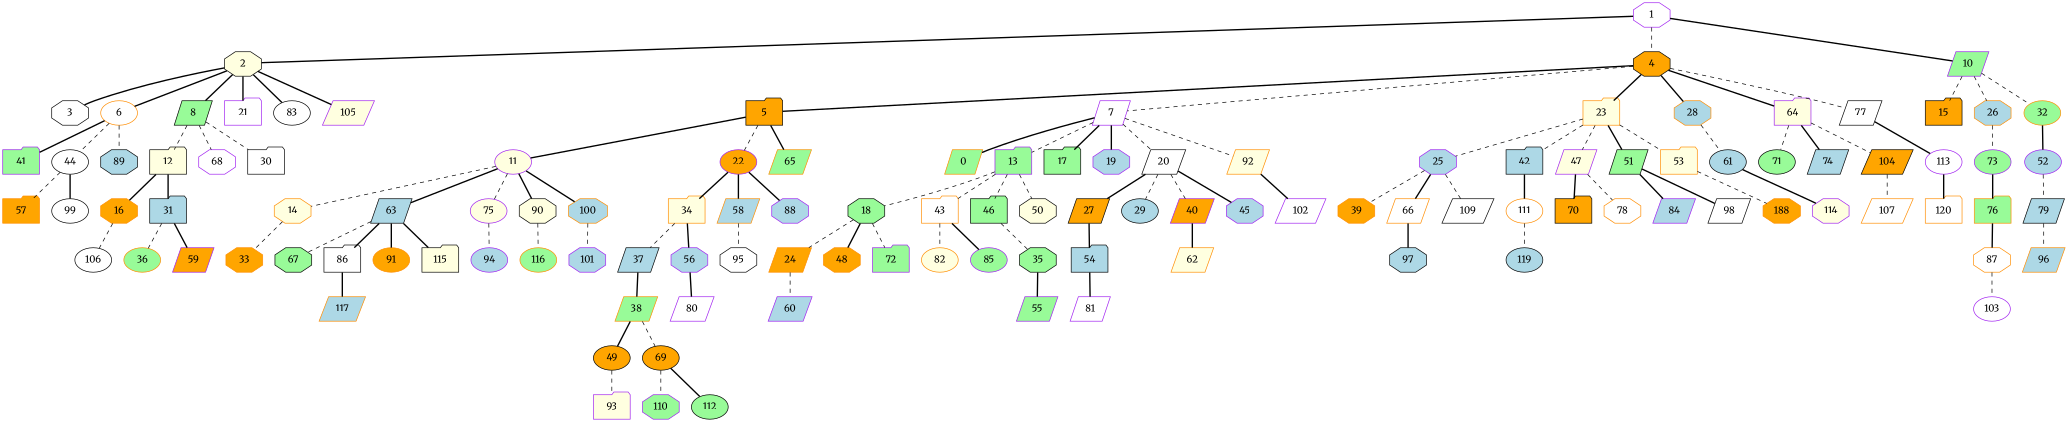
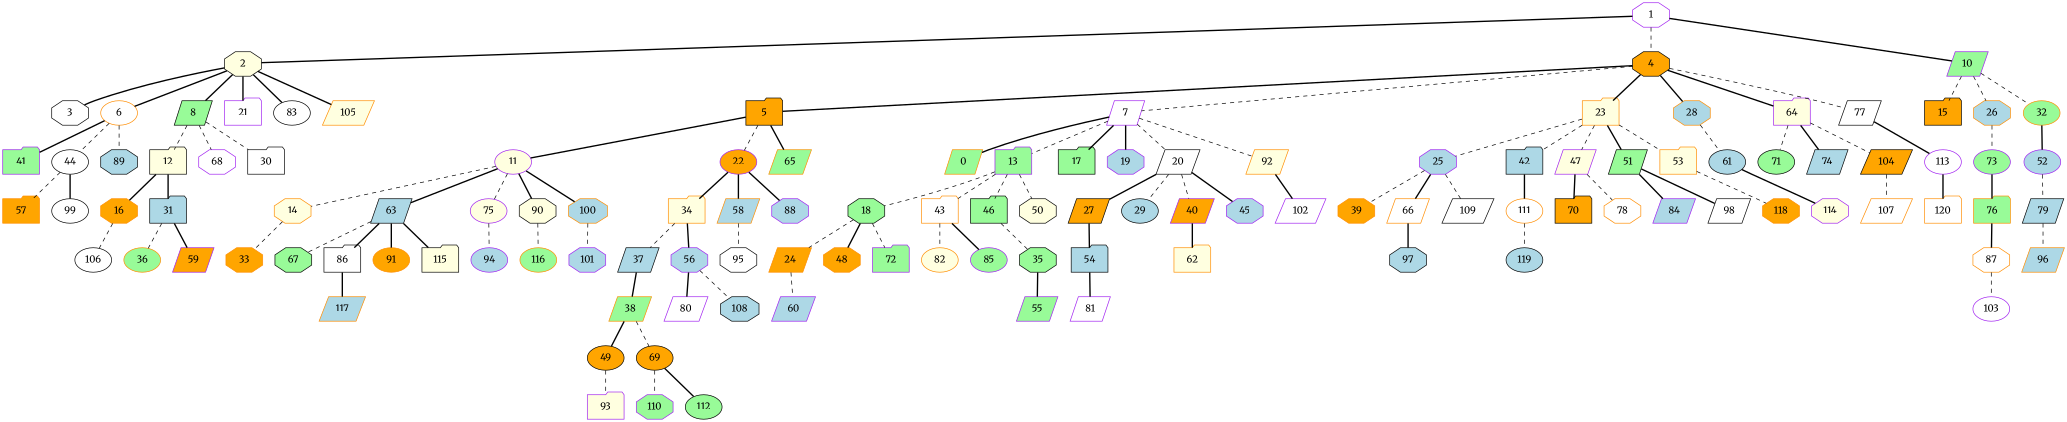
(348, 113) -> (348, 113)
(1782, 211) -> (1781, 211)
(1192, 260) -> (1192, 260)
none -> (740, 309)
